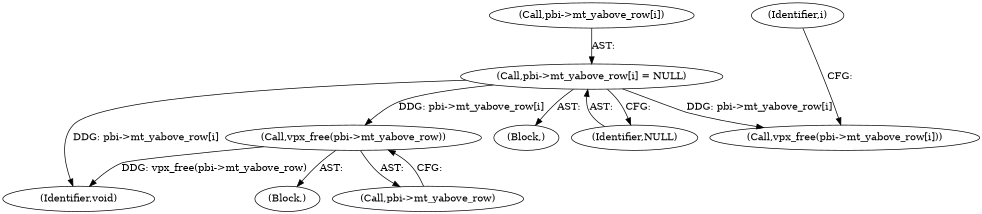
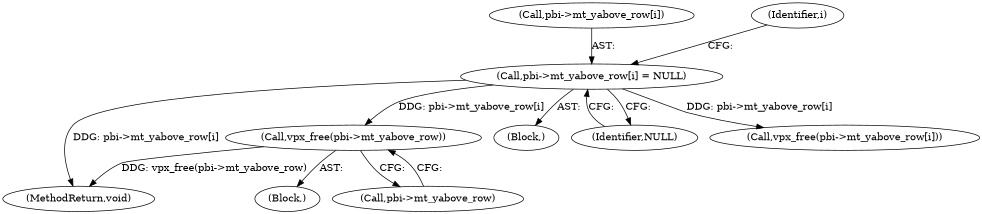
(821, 73) -> (702, 44)
(603, 107) -> (603, 107)
(394, 168) -> (394, 168)
(79, 199) -> (79, 199)
